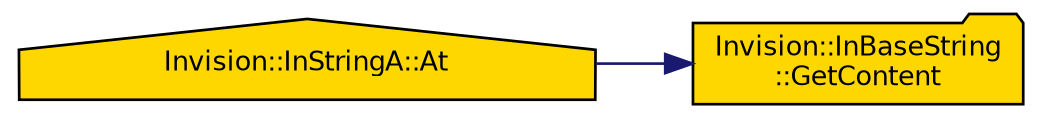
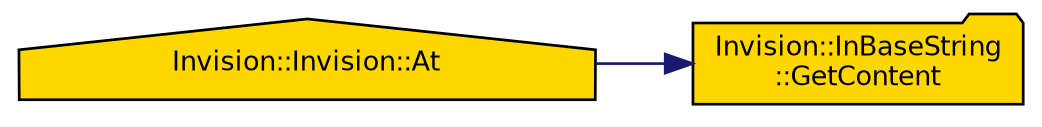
(307, 64) -> (307, 64)
